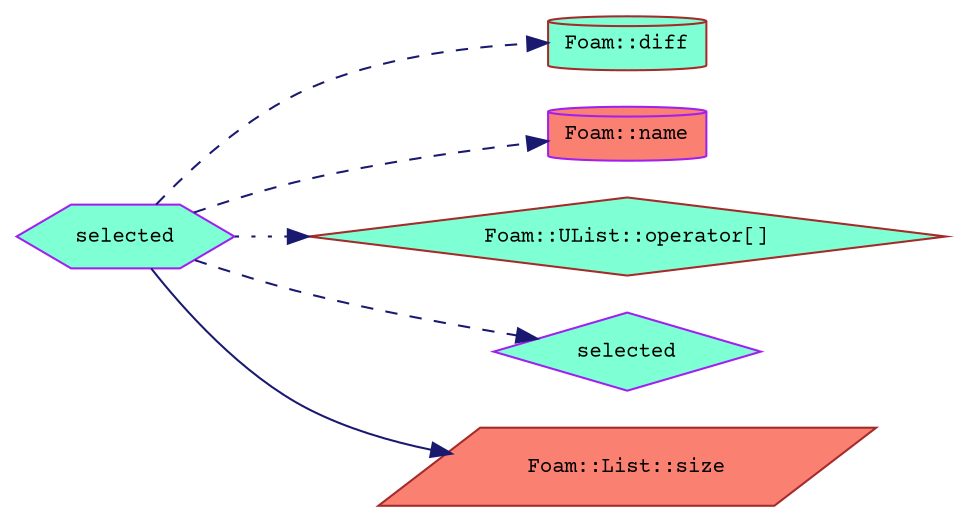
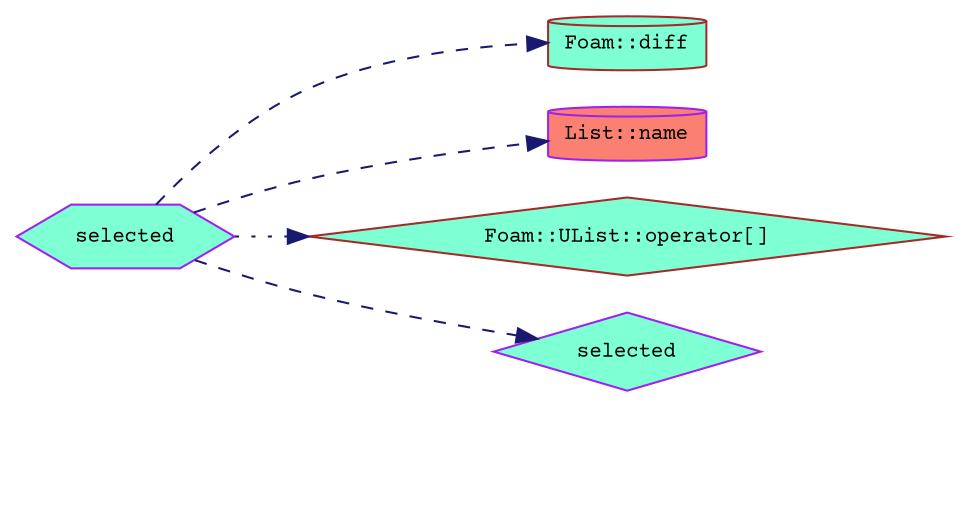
(627, 134) -> (627, 134)
(627, 467) -> none
